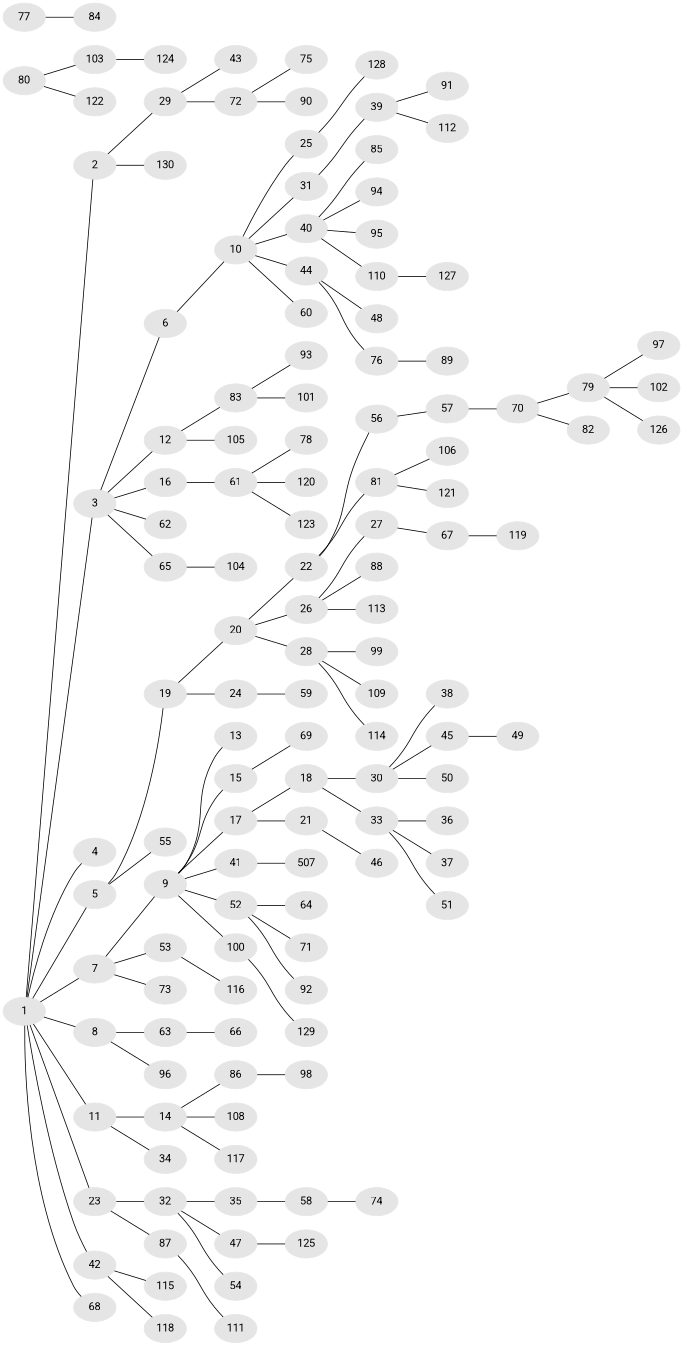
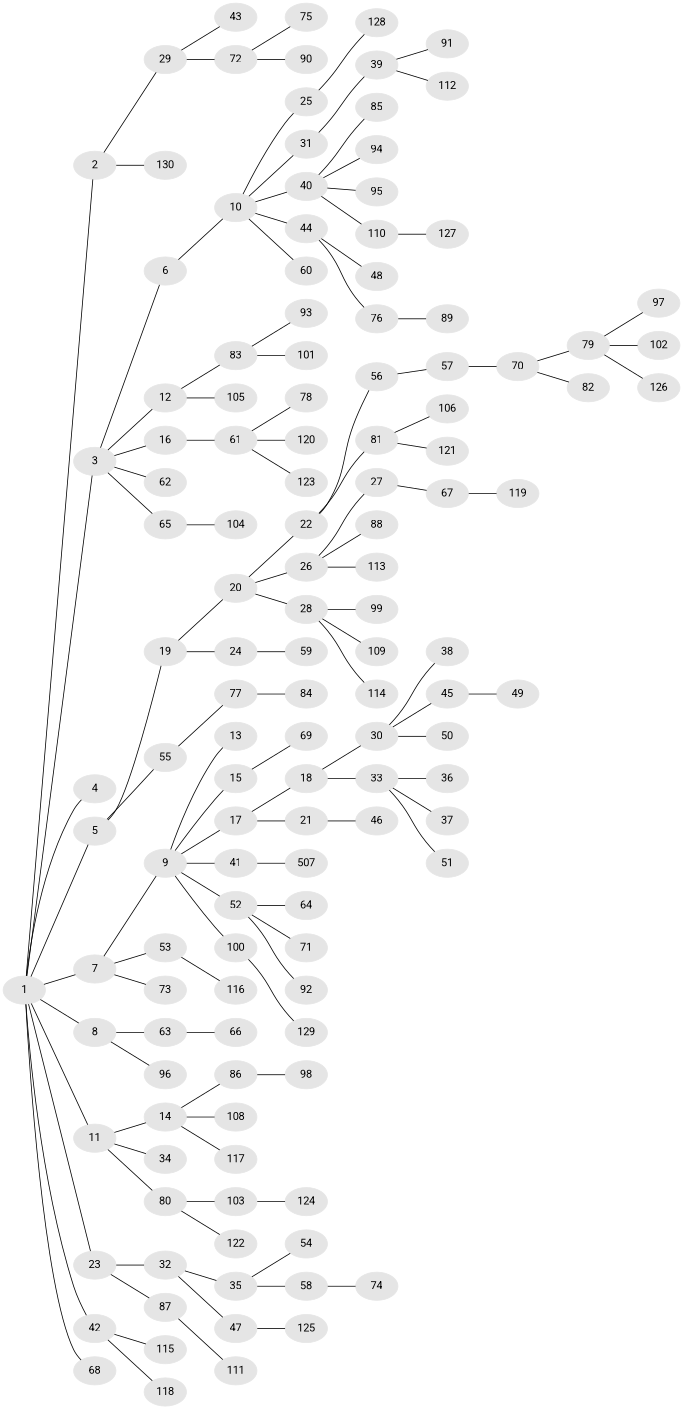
none -> (201, 726)
none -> (130, 1170)
(201, 1244) -> (271, 1265)
